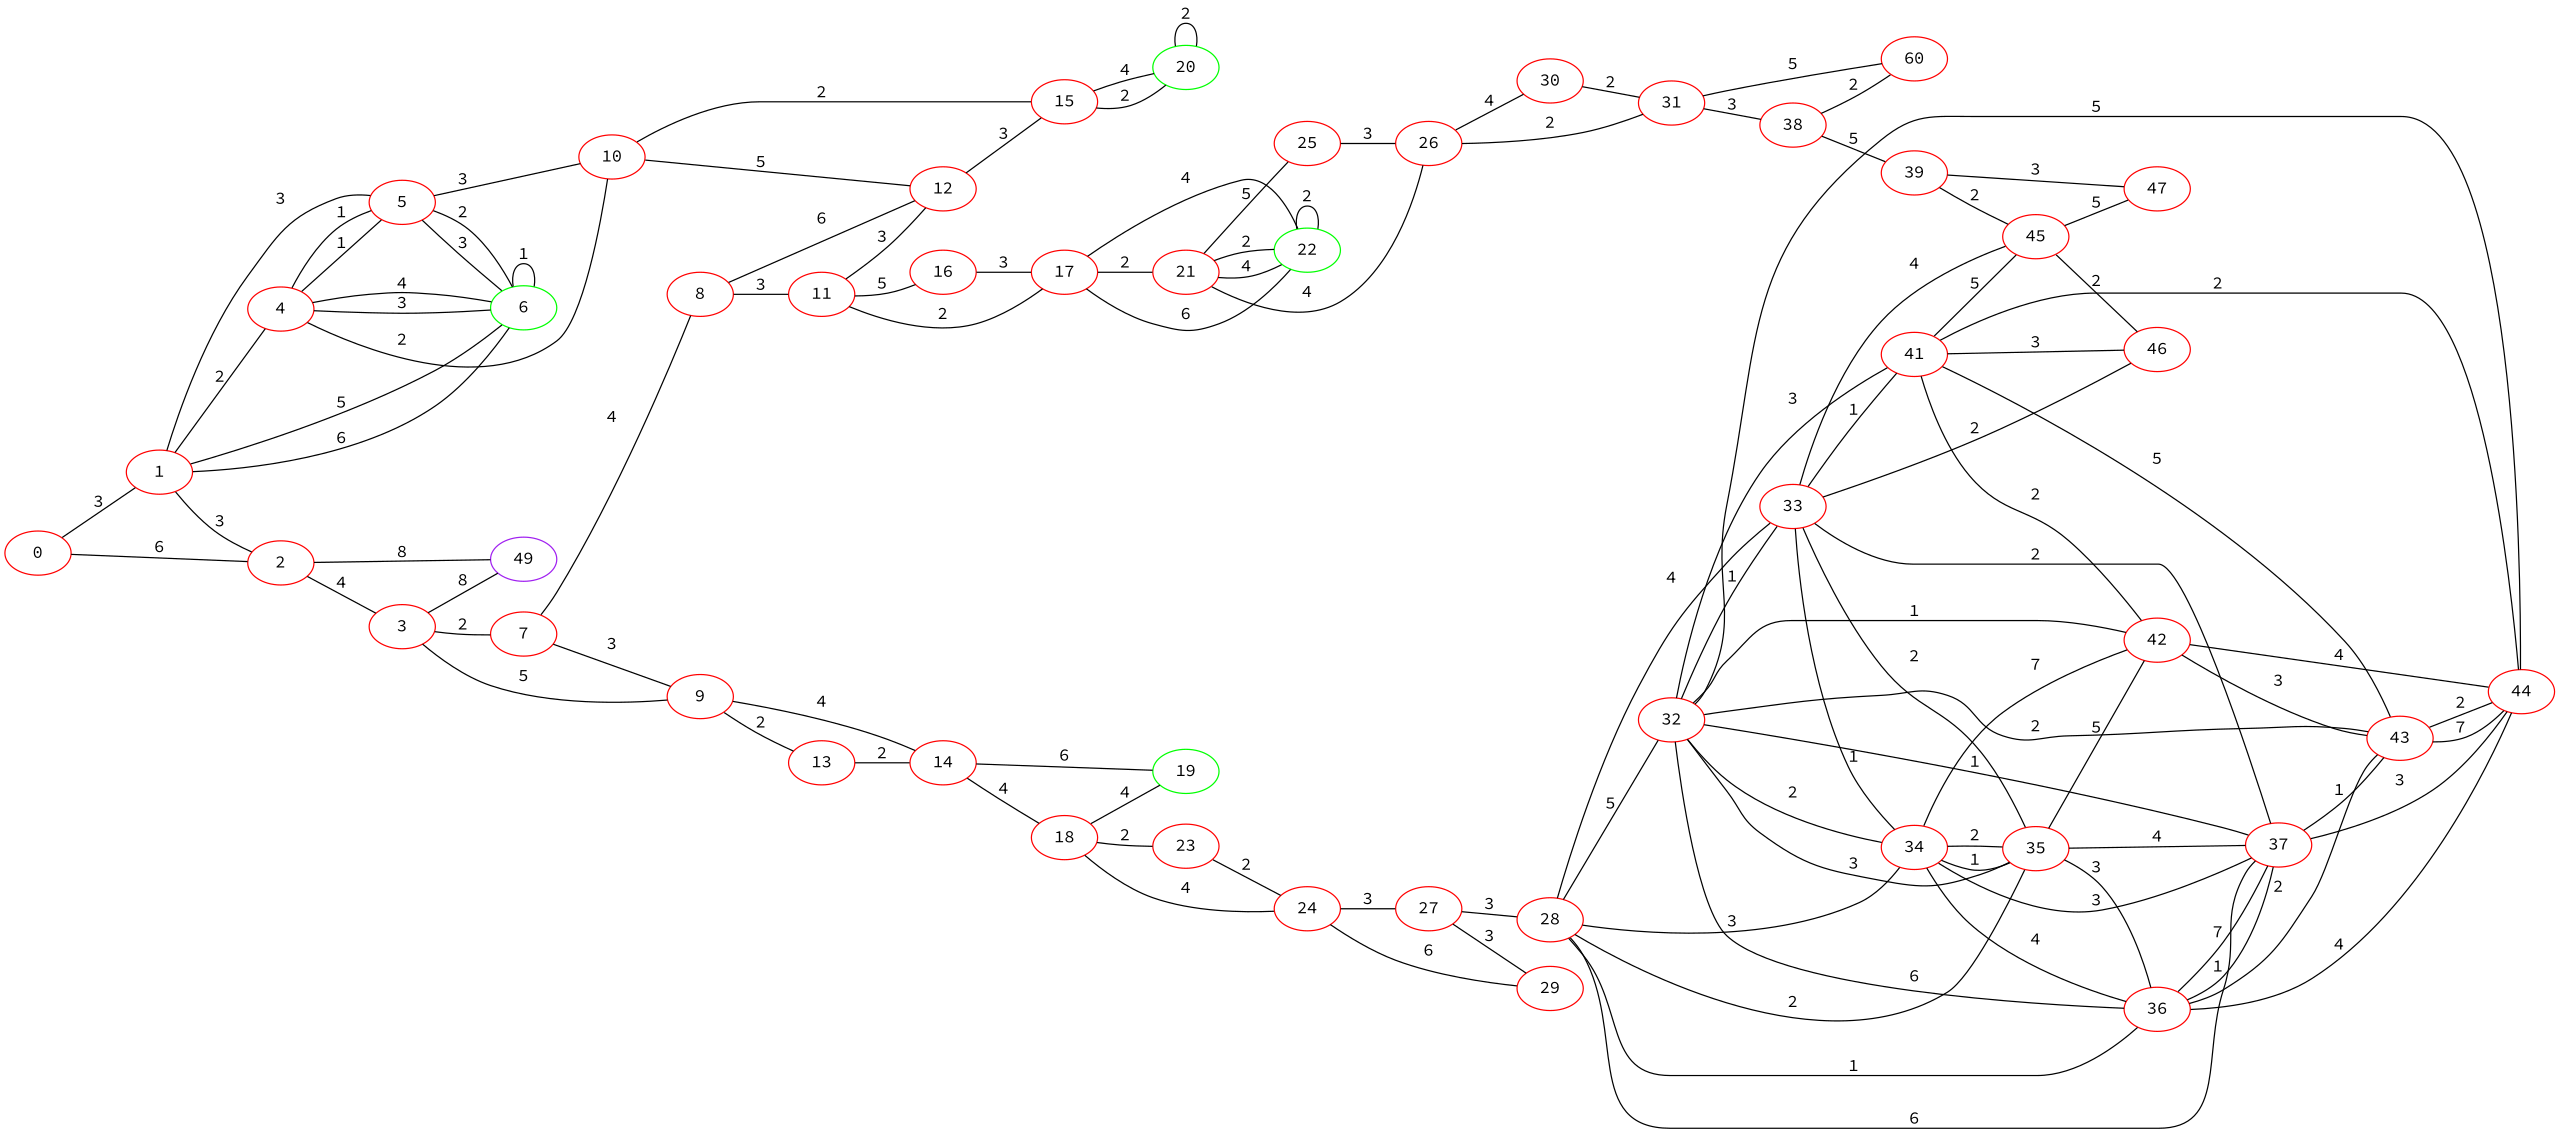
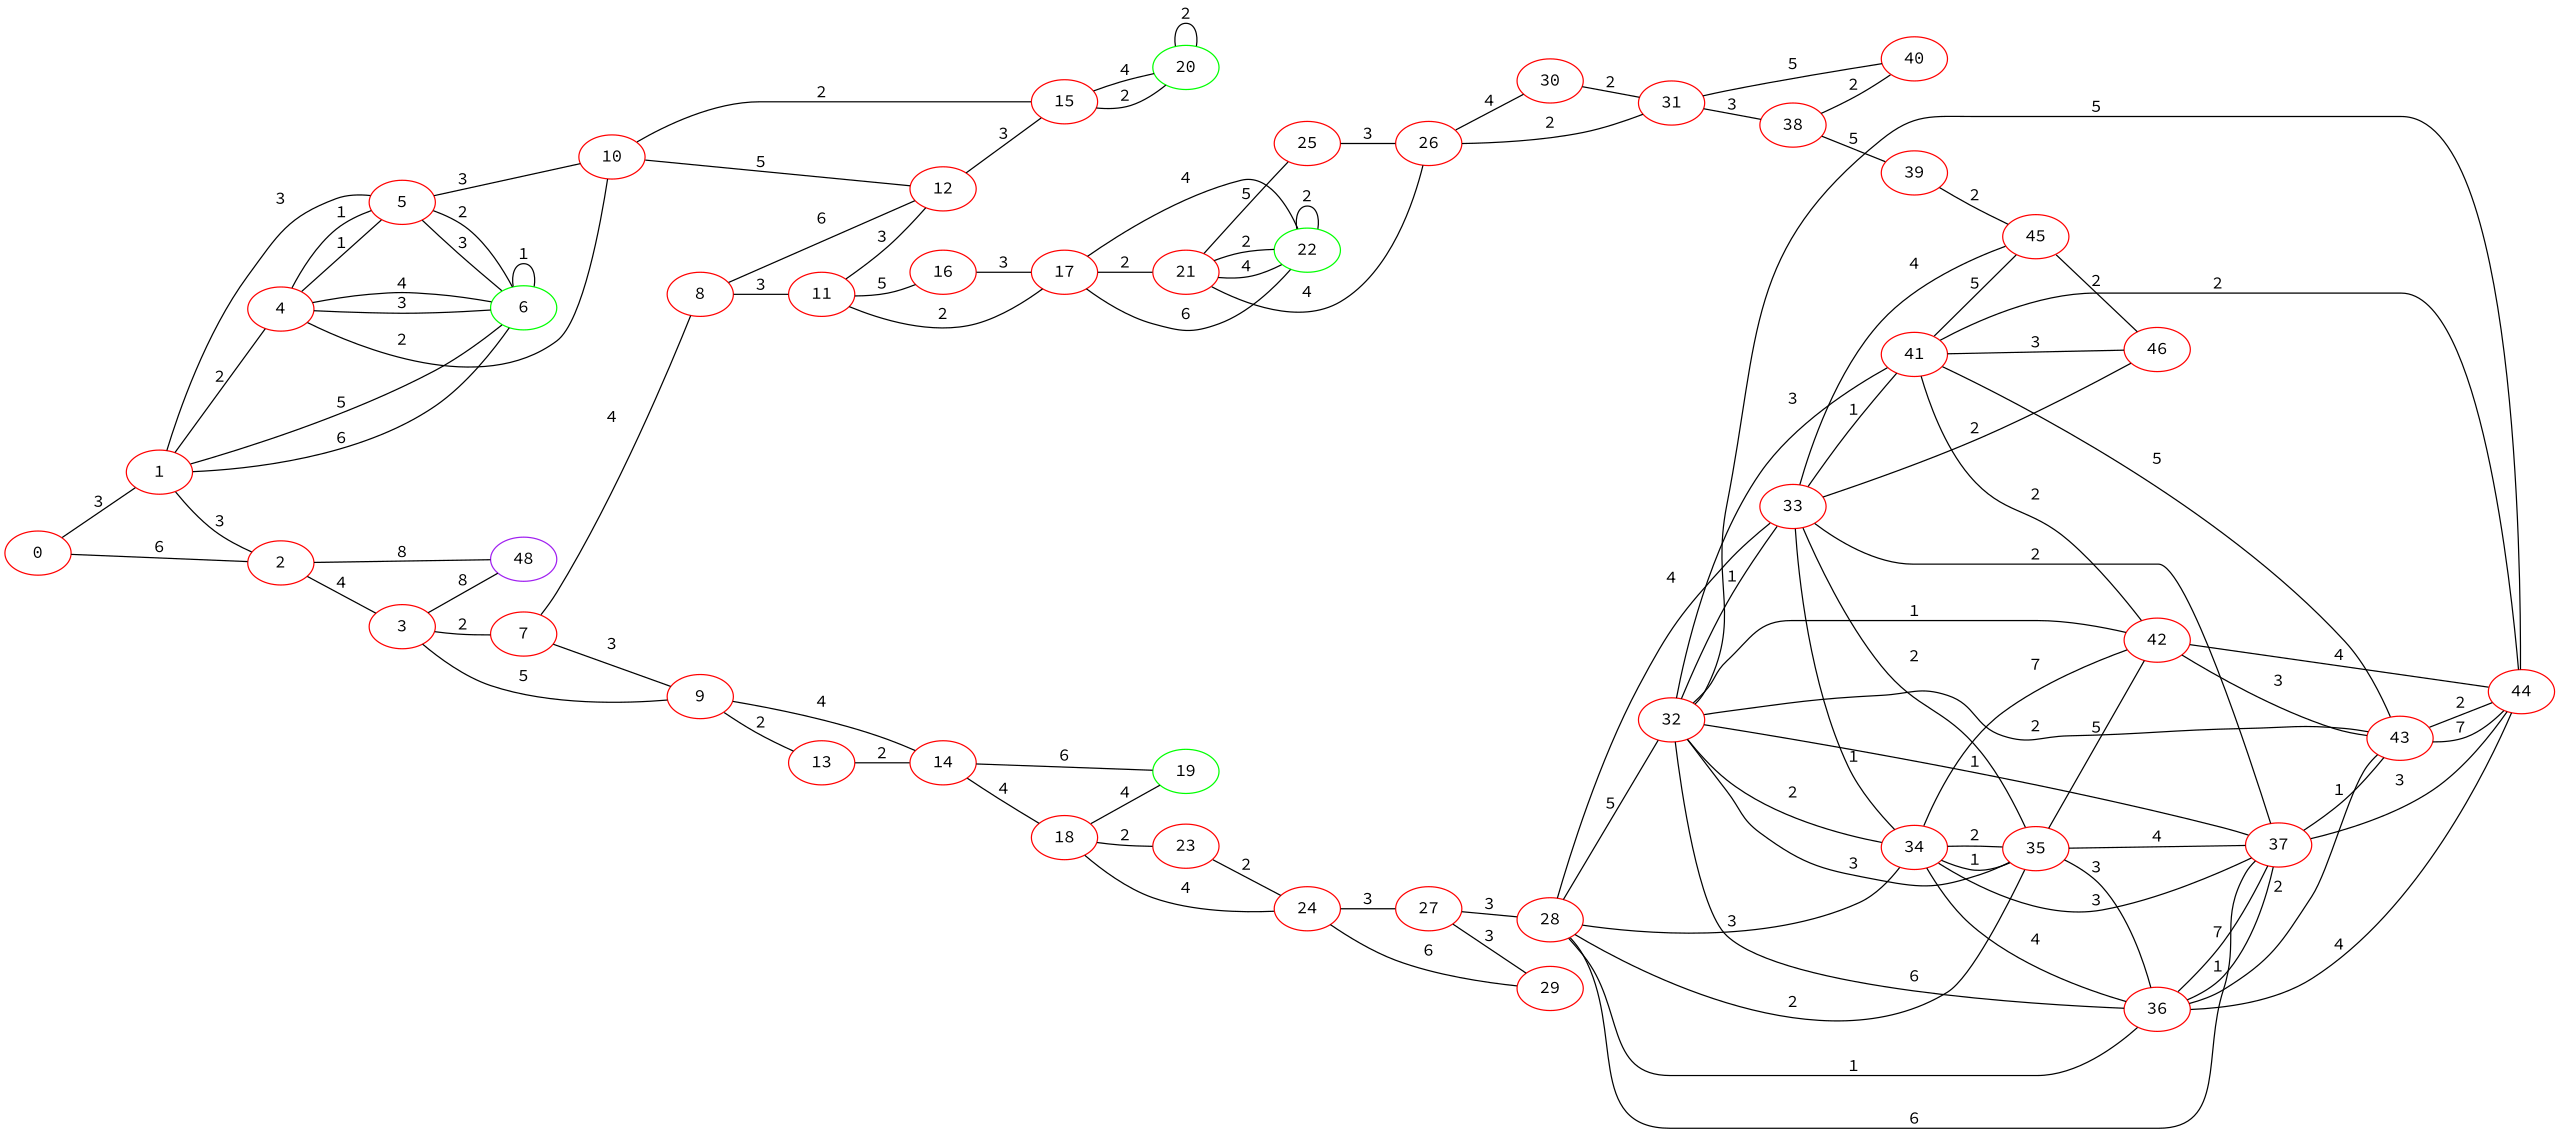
(1914, 59) -> (1914, 59)
(2157, 189) -> none
(524, 559) -> (524, 559)
